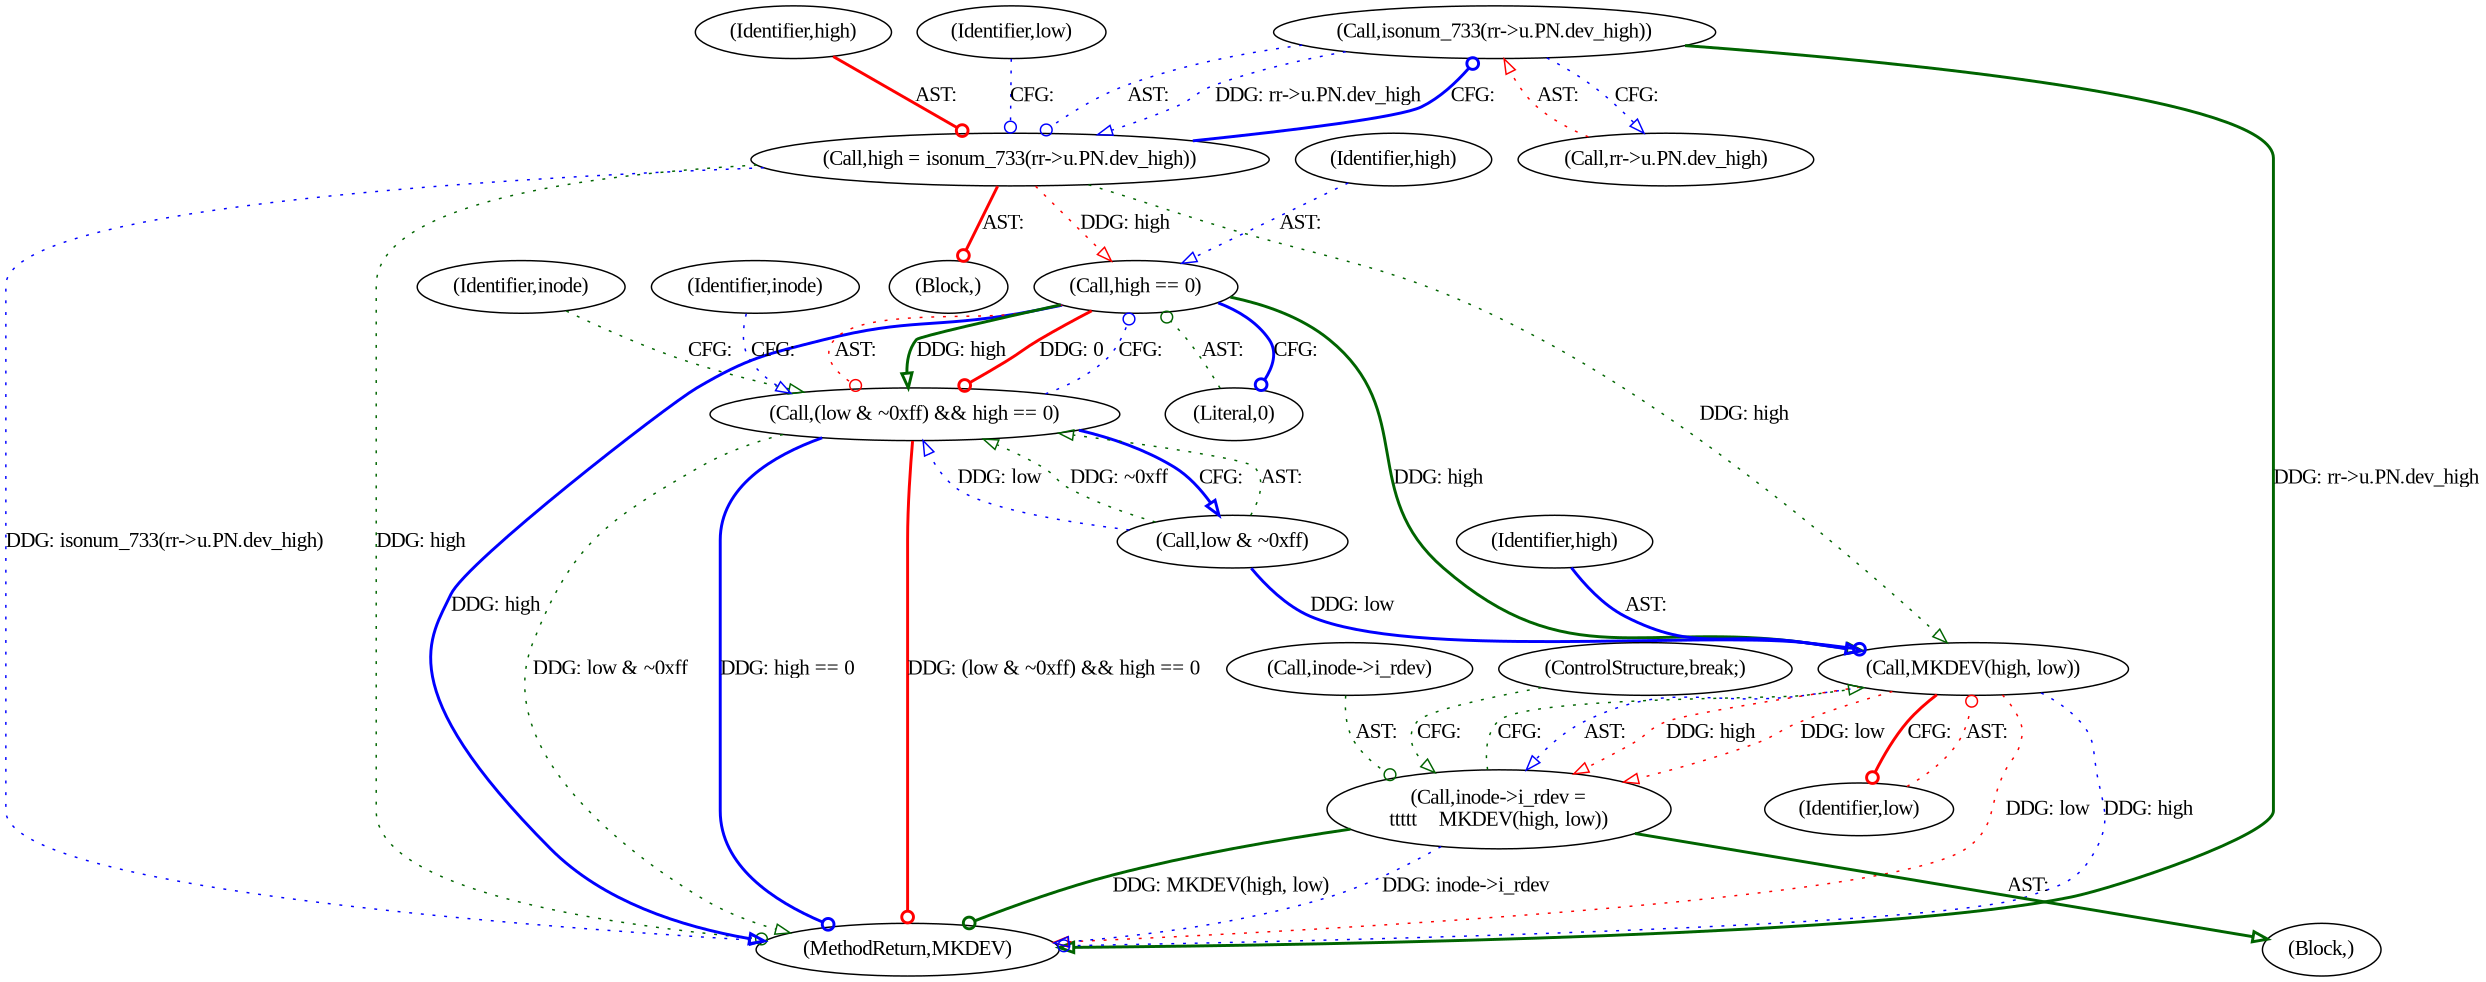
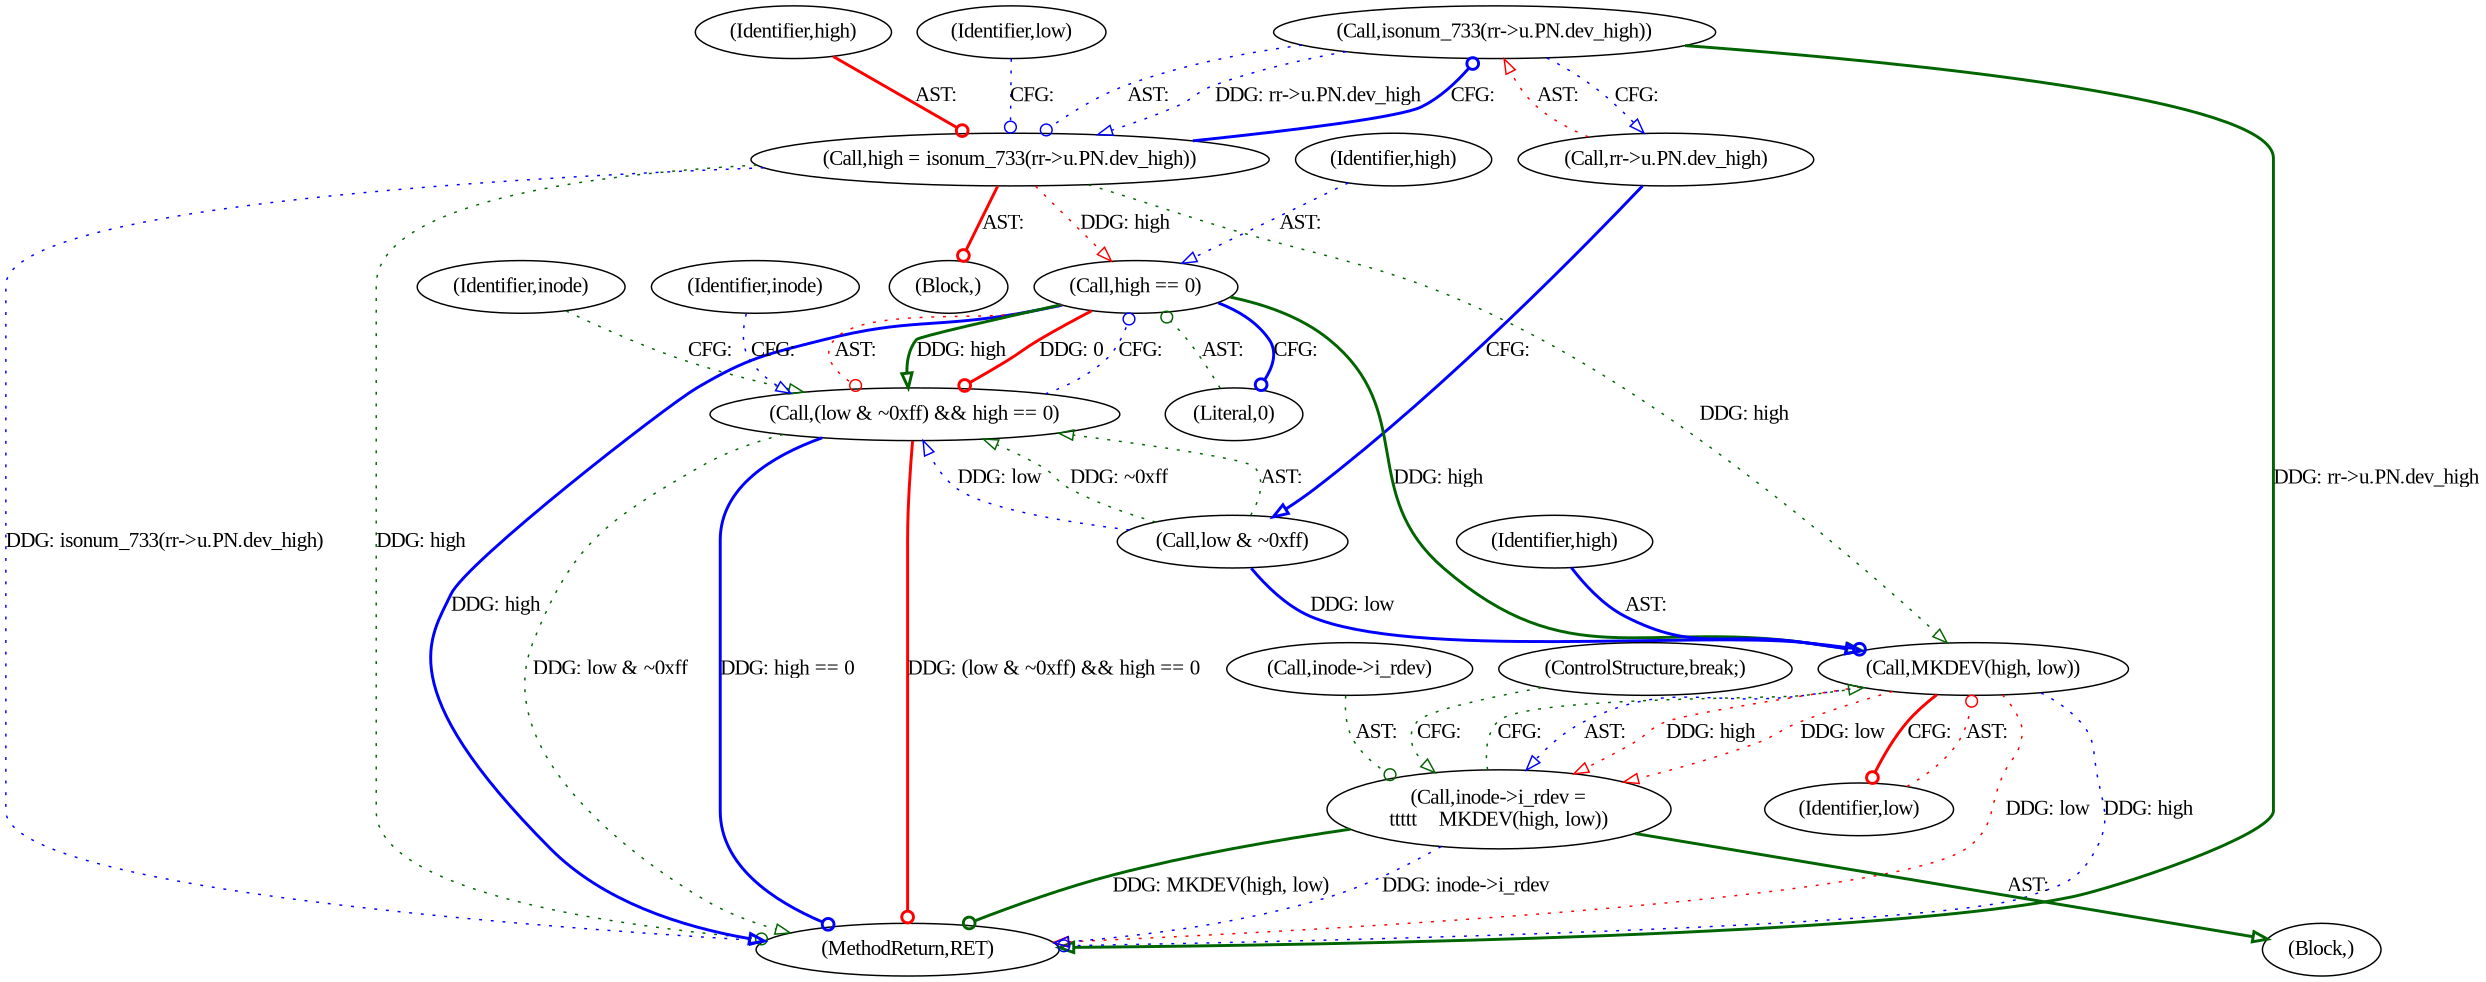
(1152, 455) -> (1471, 355)
(908, 950) -> (908, 950)
